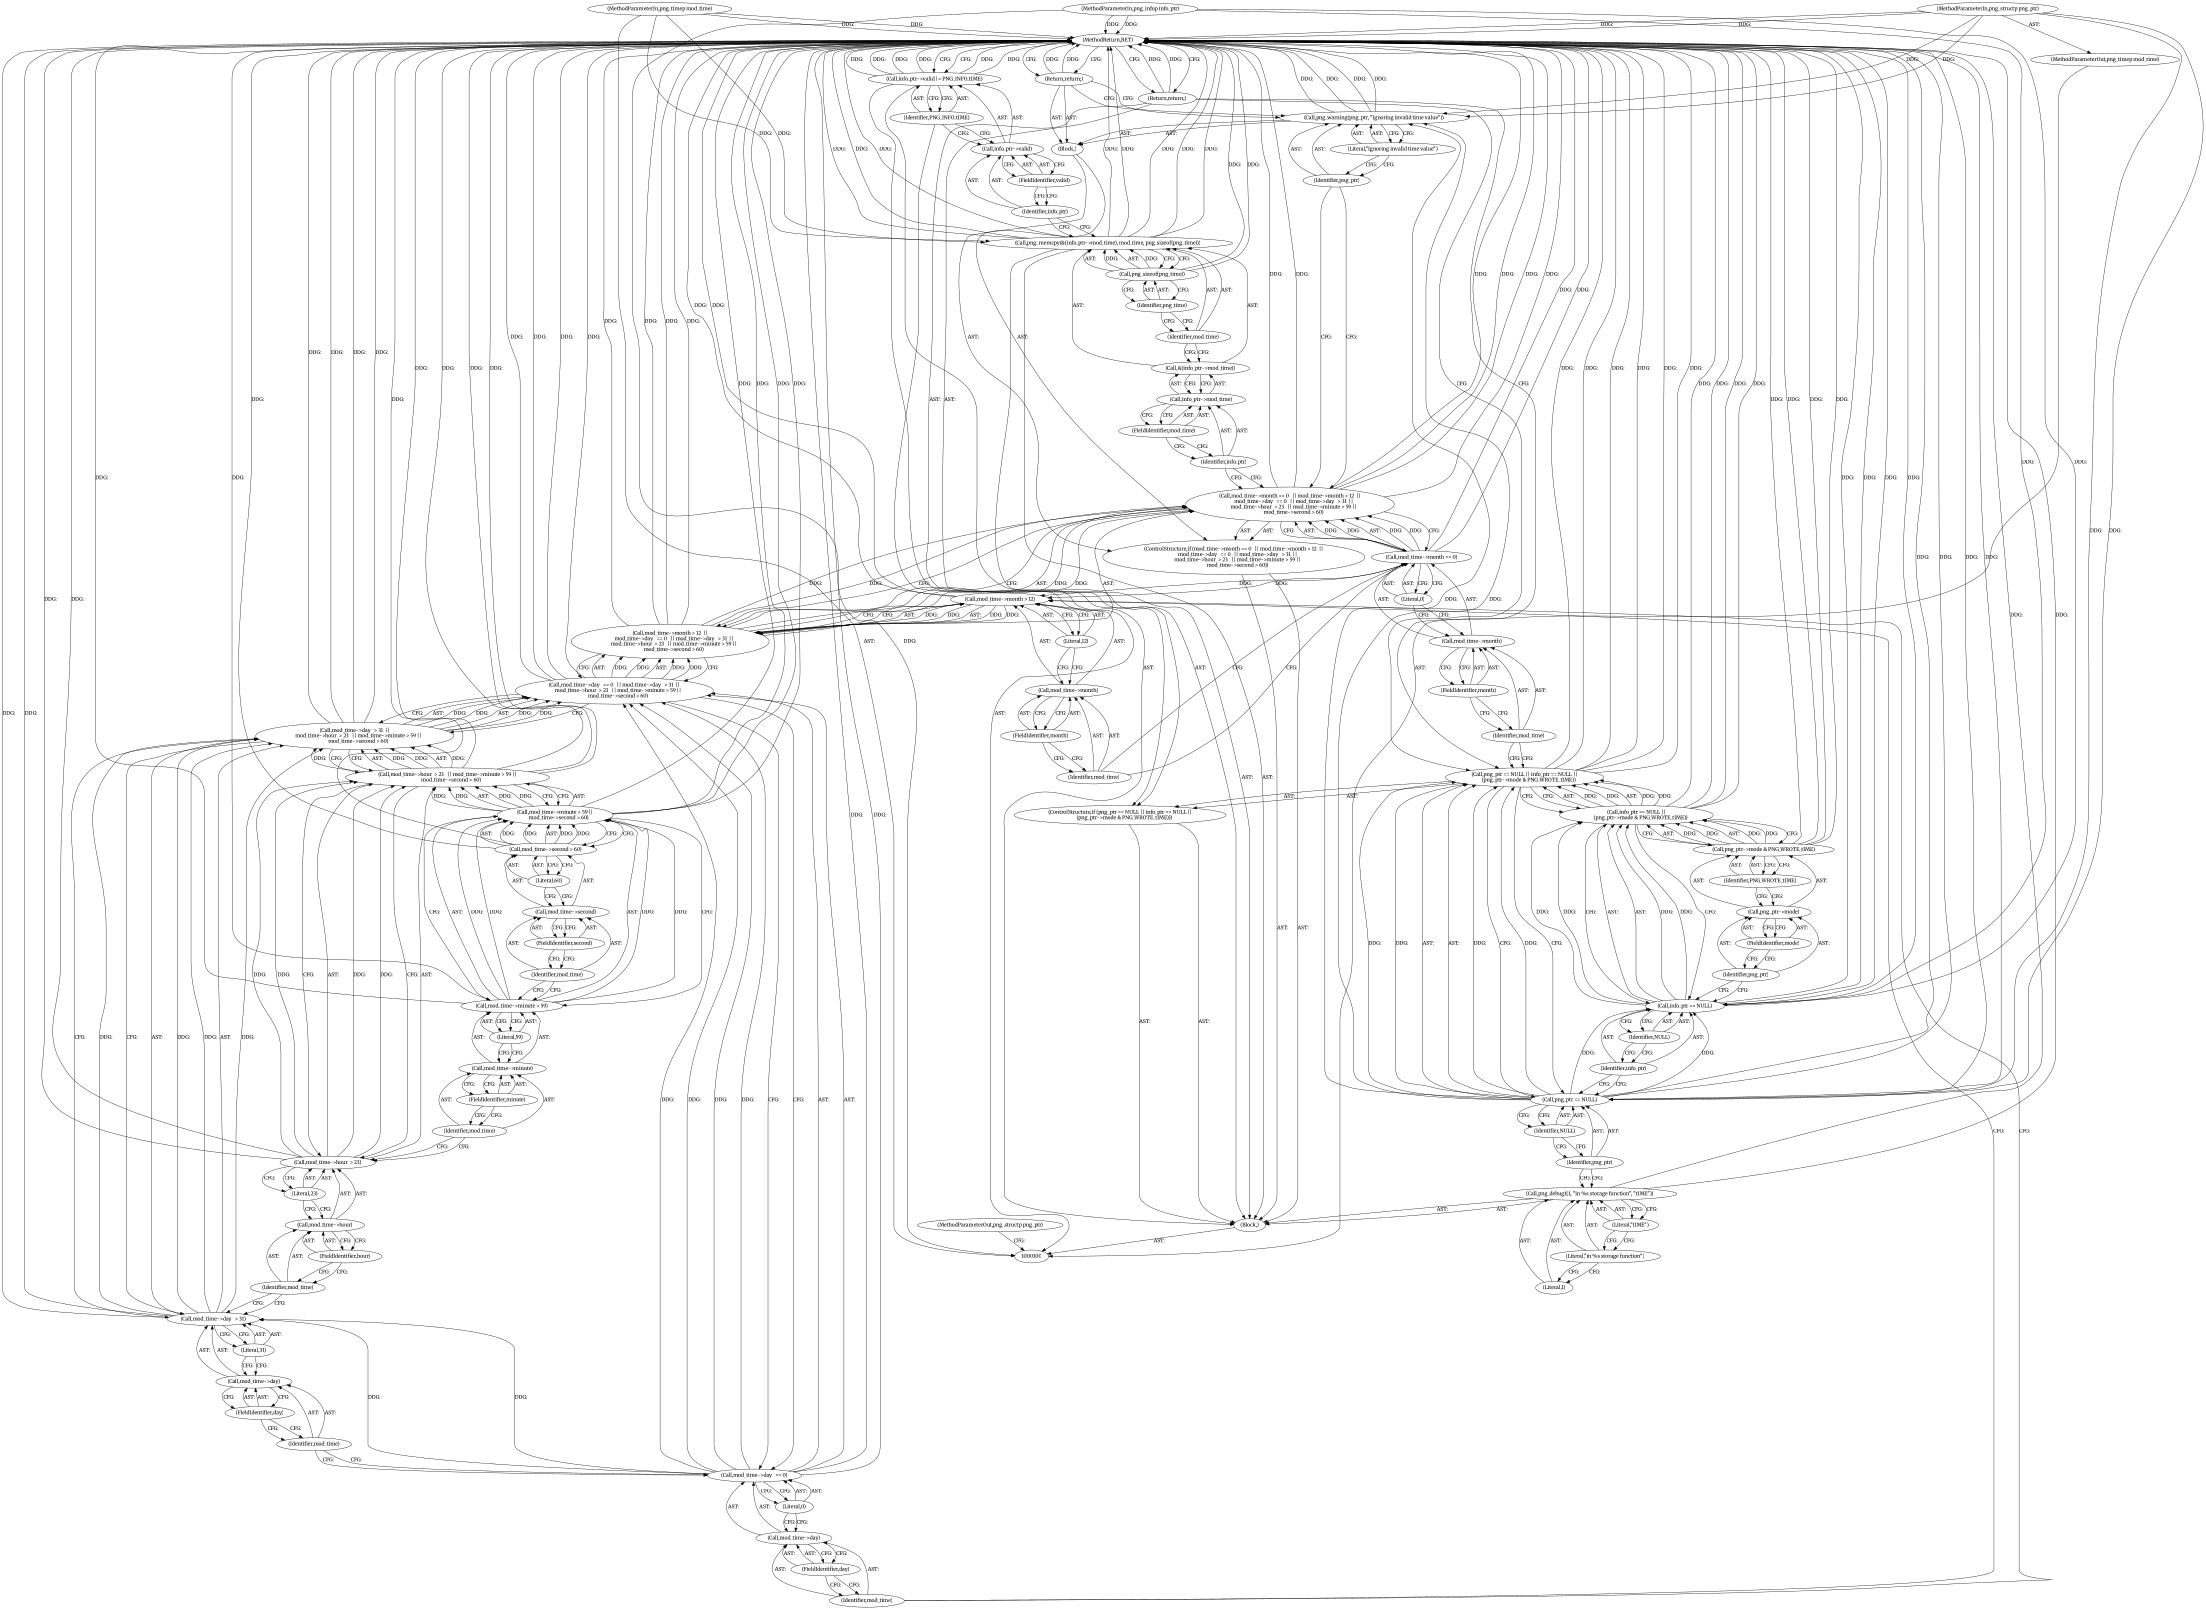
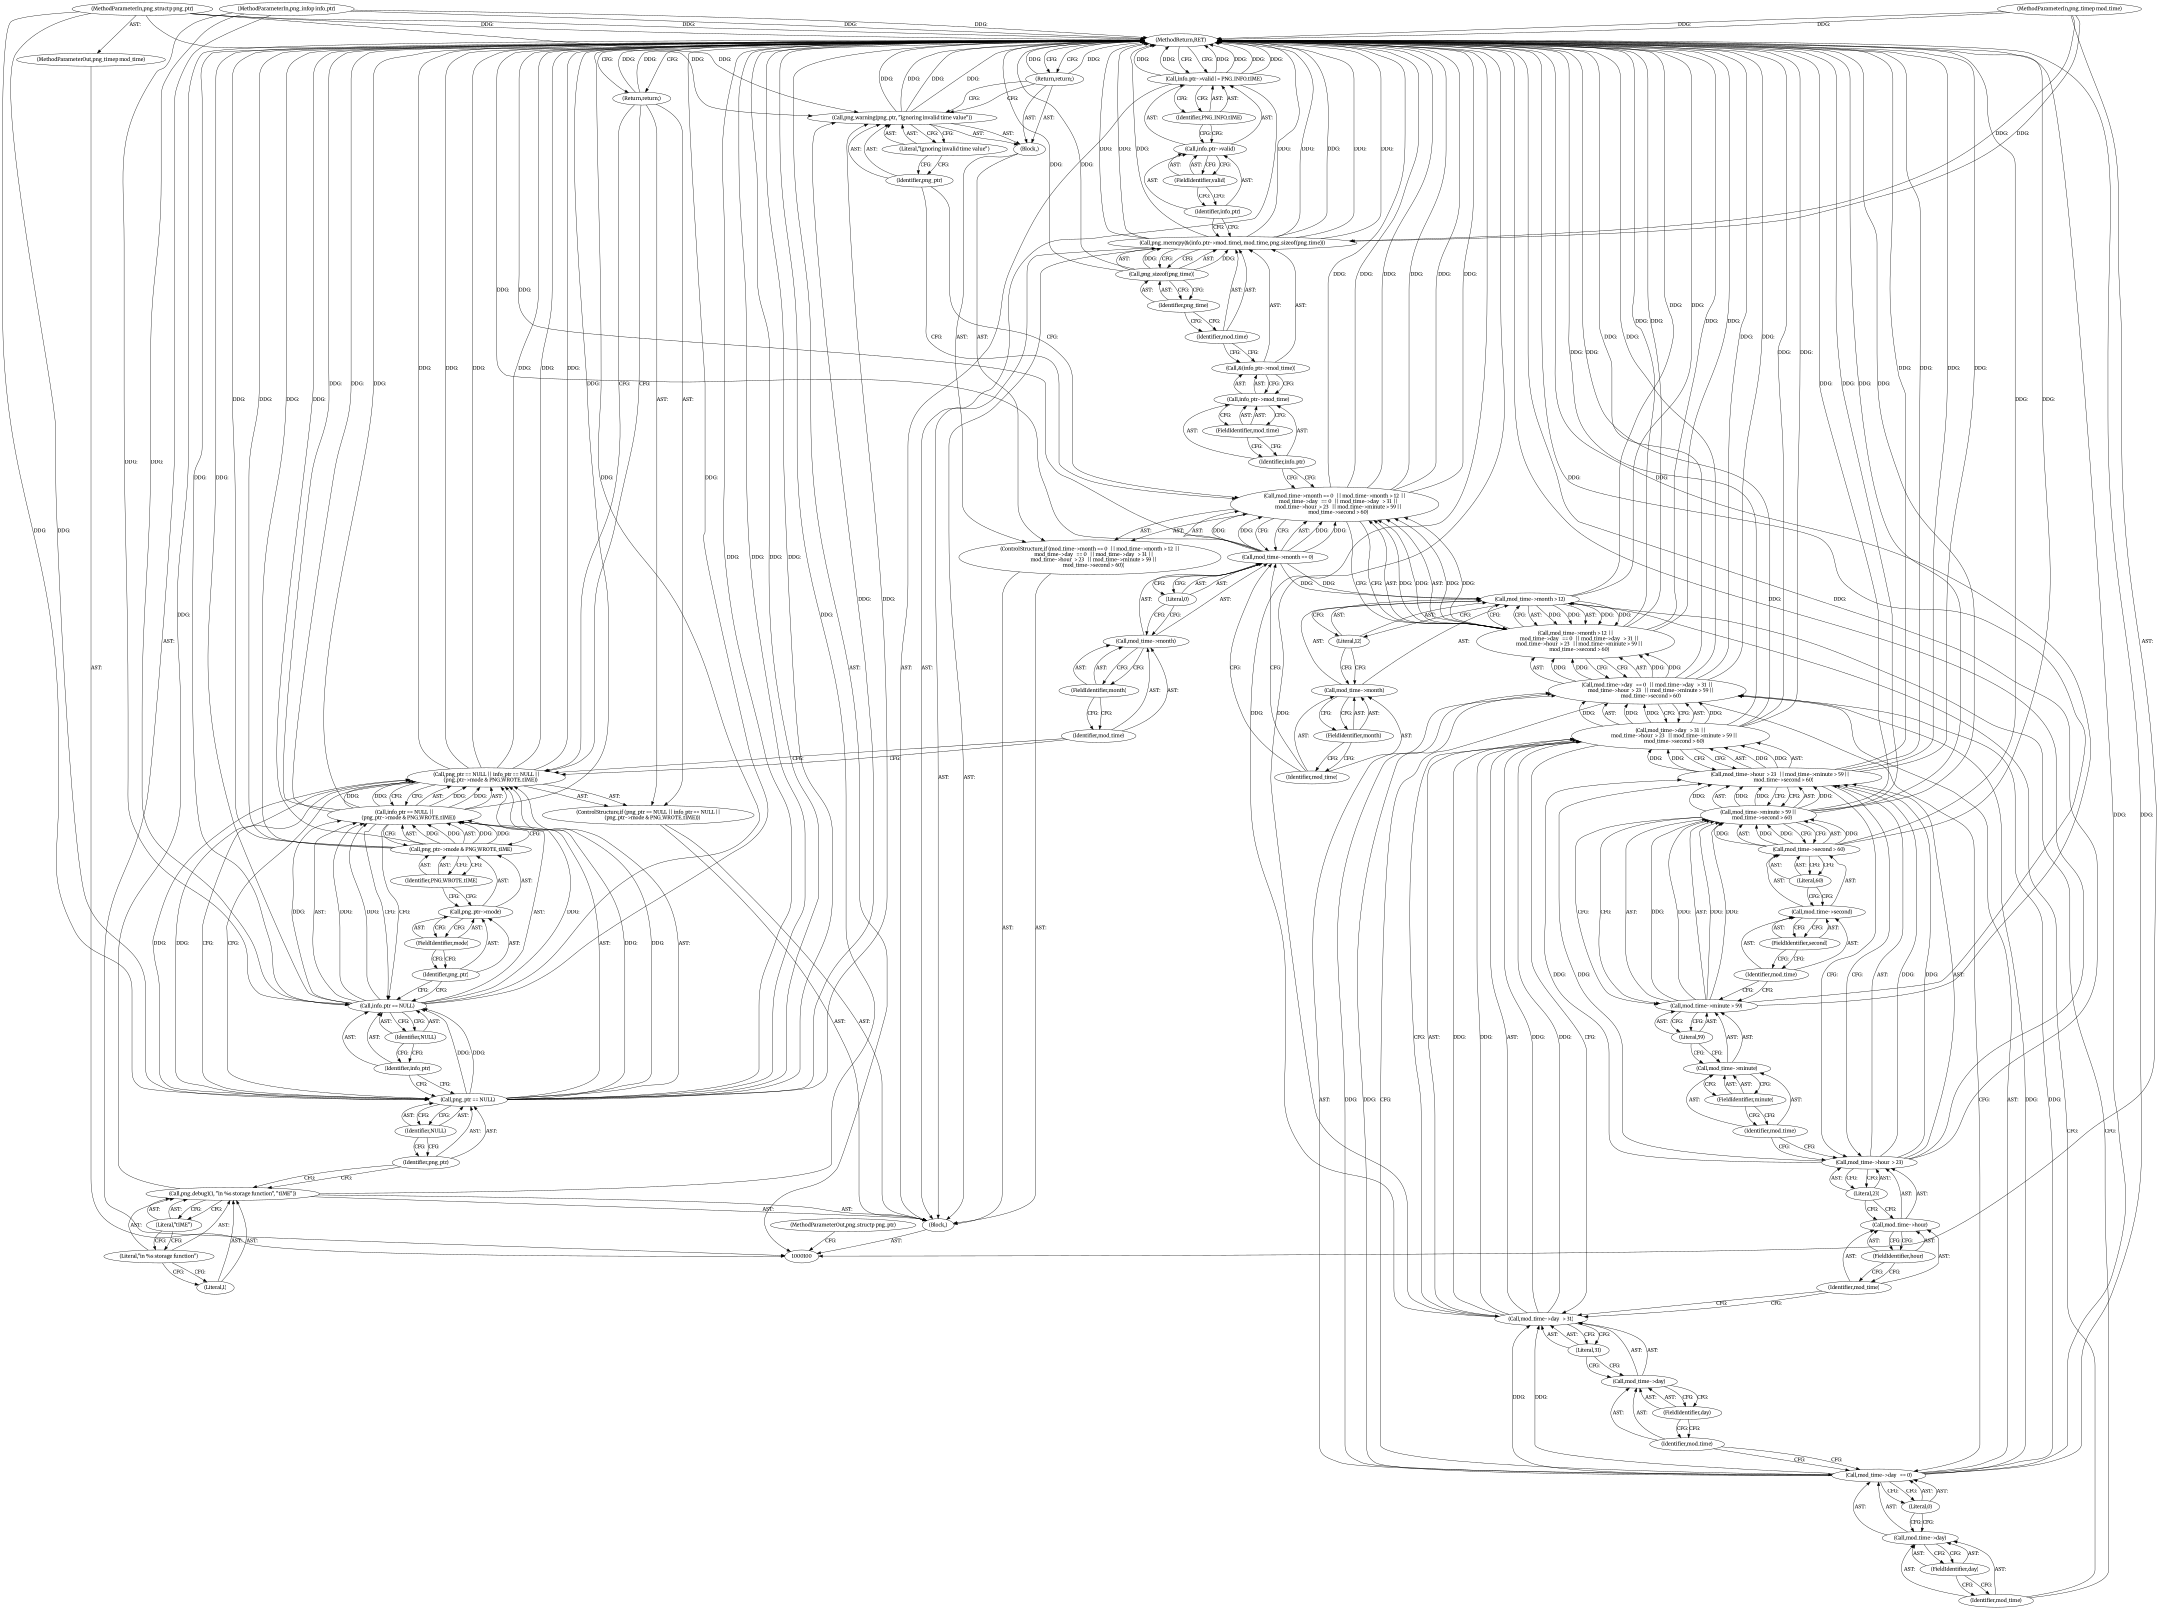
(911, 642) -> (170, 642)
(1112, 667) -> (818, 520)
